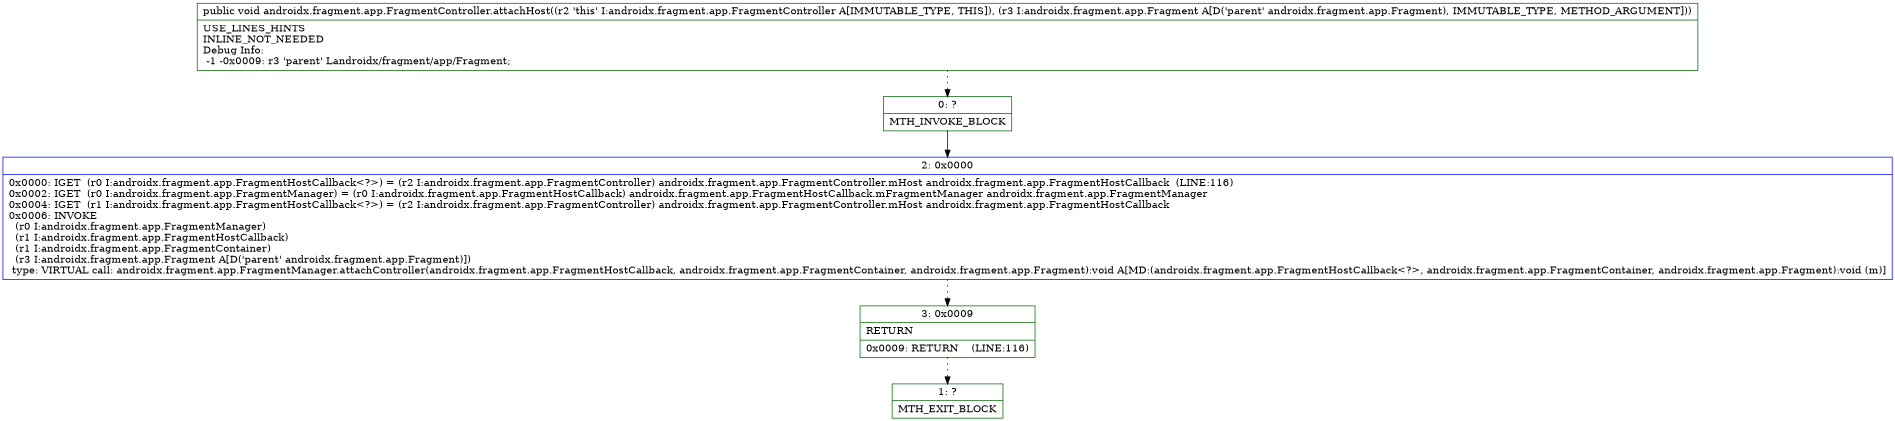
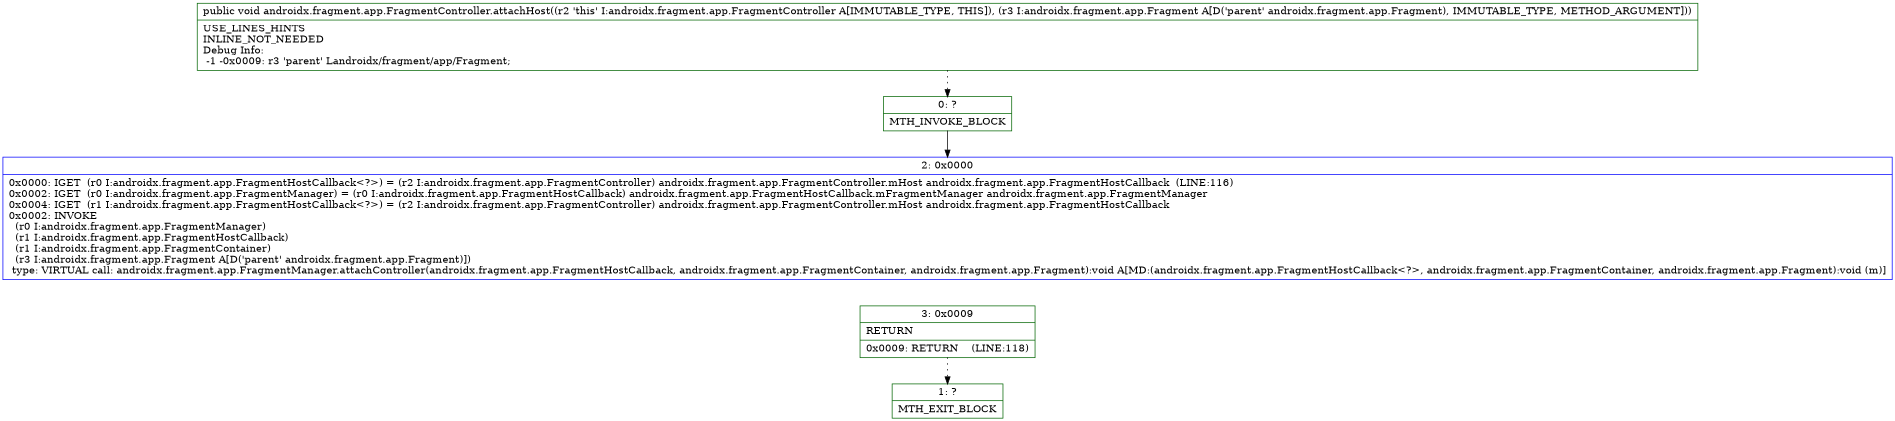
(57, 216) -> (57, 216)
(948, 289) -> none
(948, 349) -> (948, 349)
